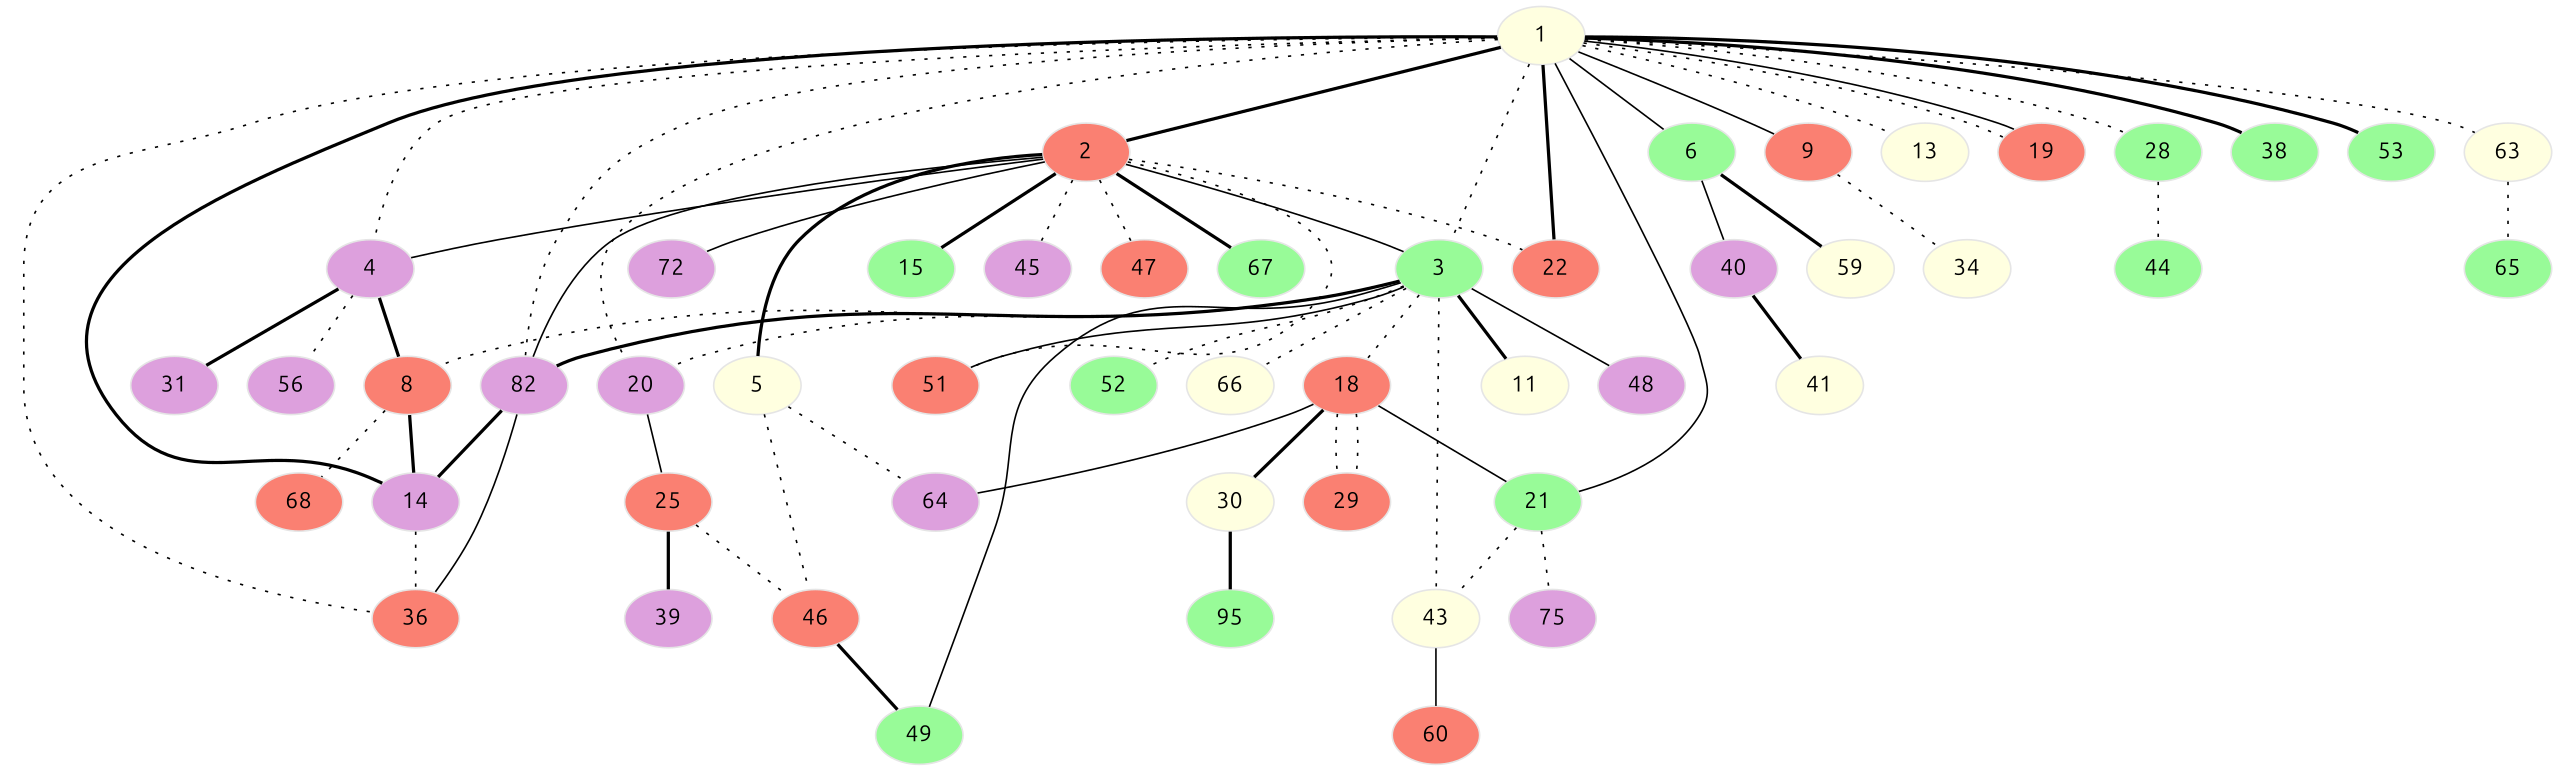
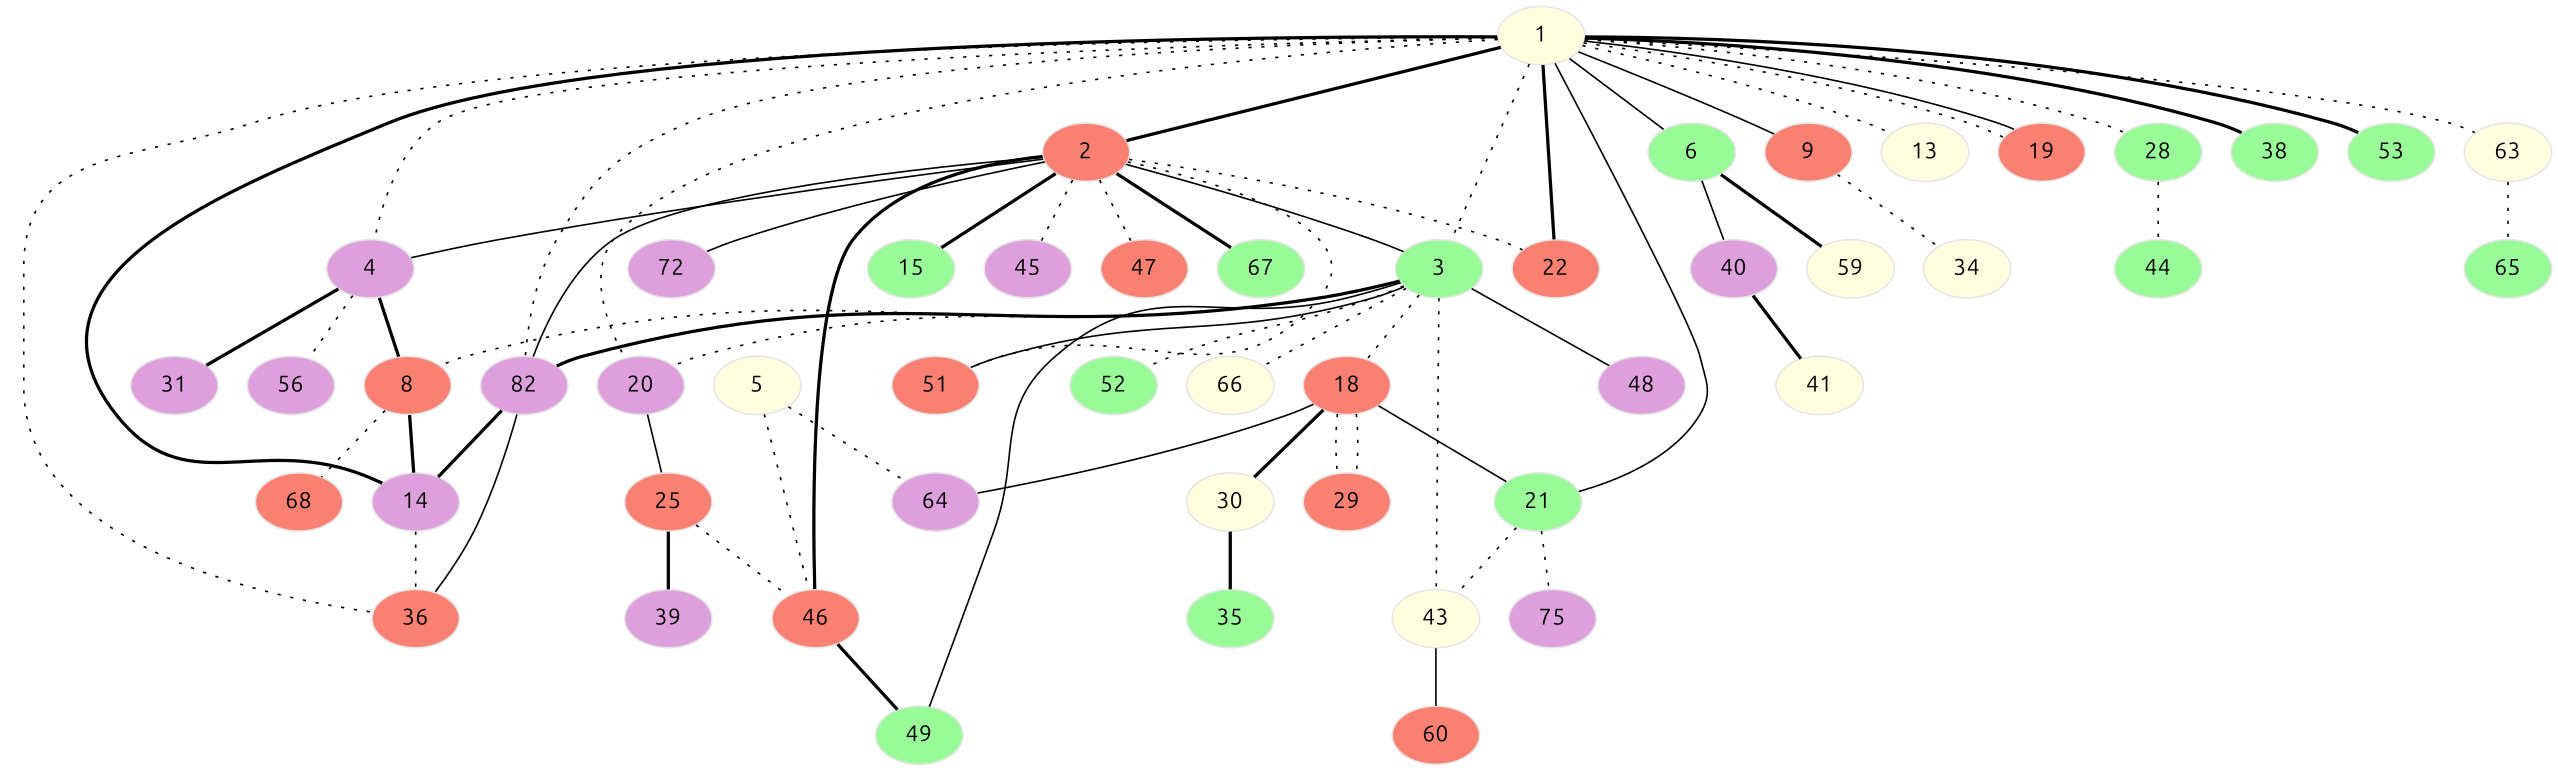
(815, 227) -> (832, 293)
(1525, 385) -> none
(1230, 619) -> (1230, 619)
